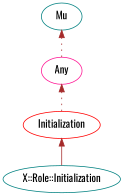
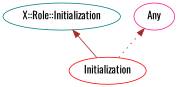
(62, 17) -> none
(62, 156) -> (87, 47)
